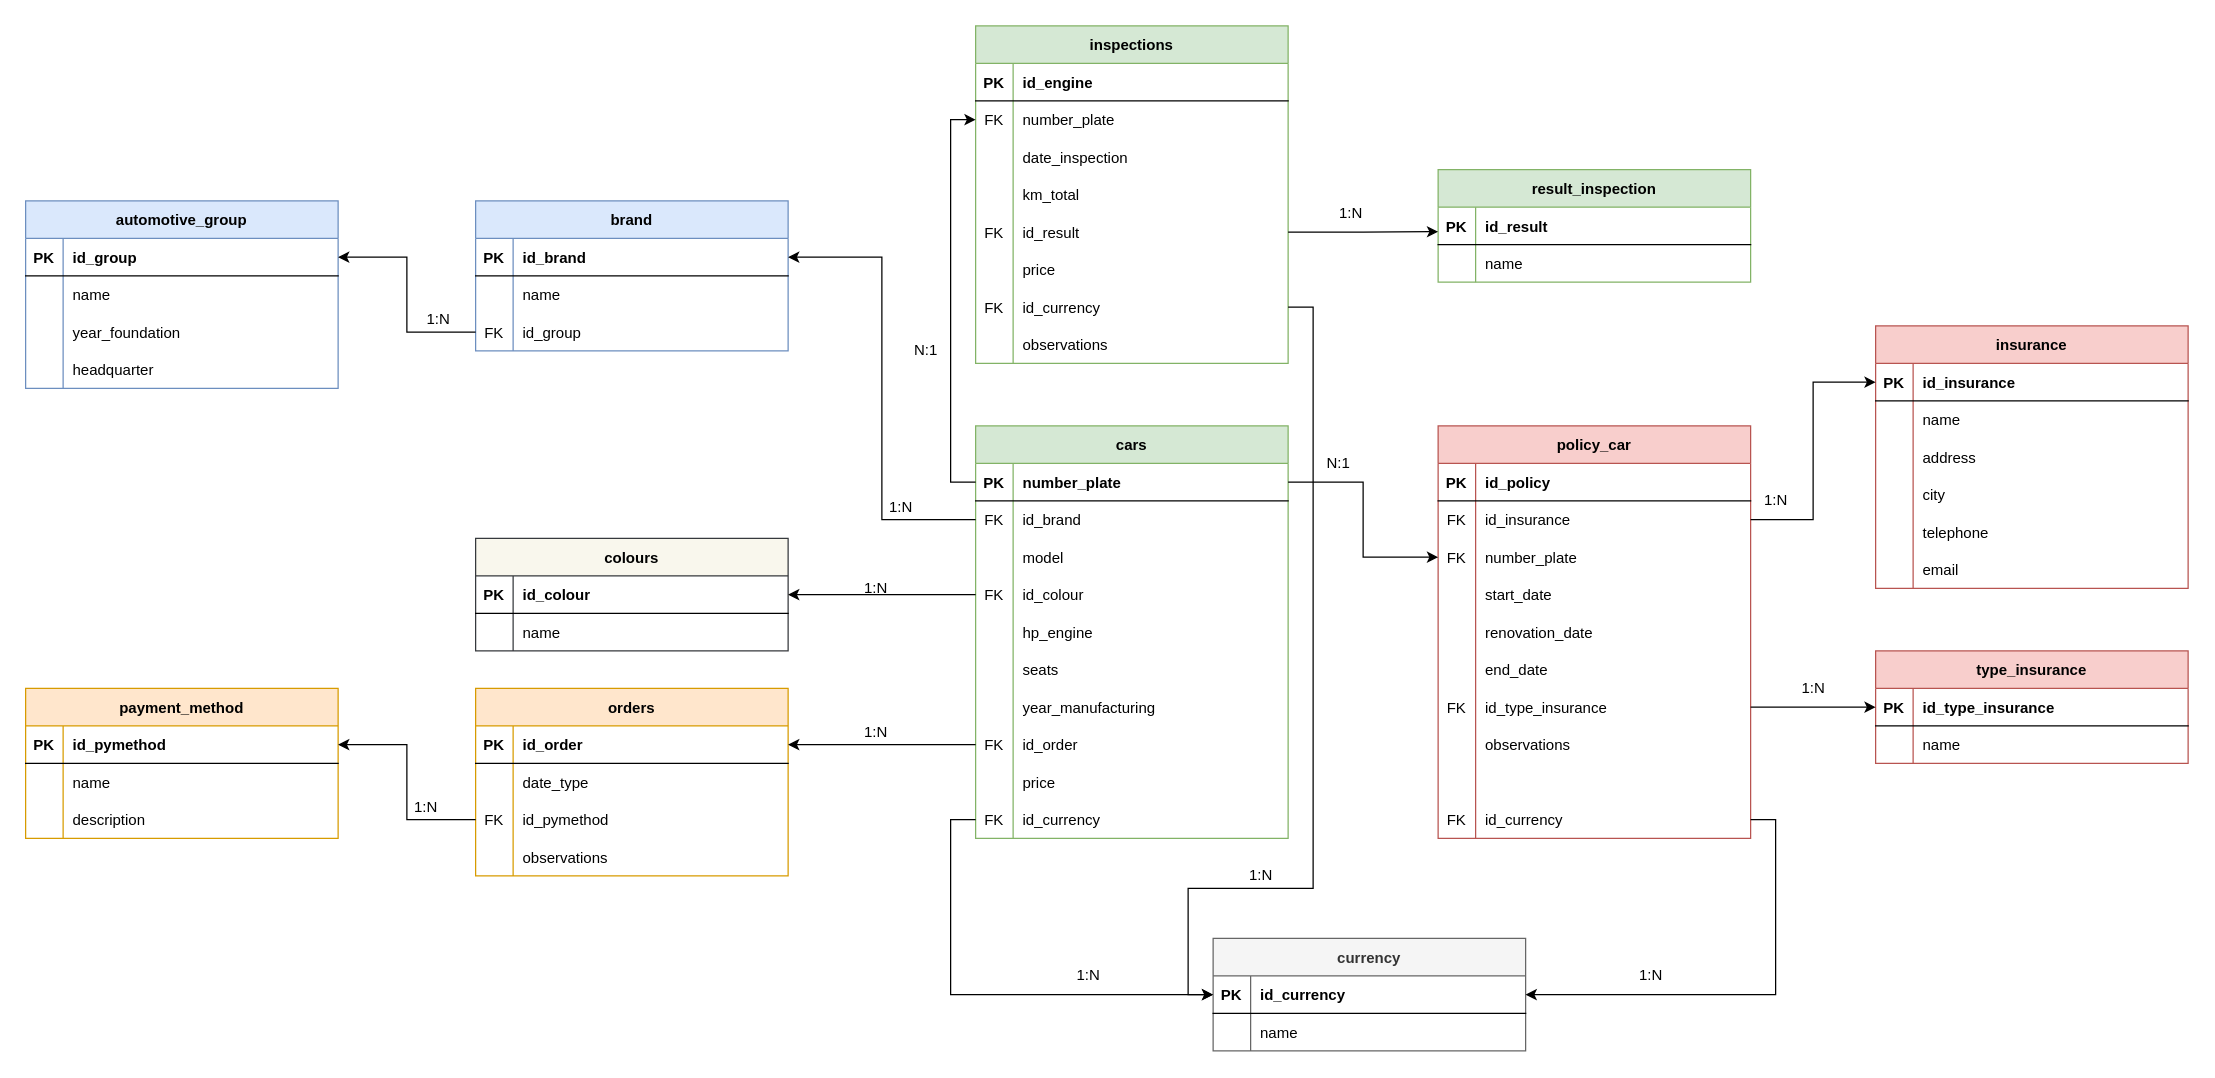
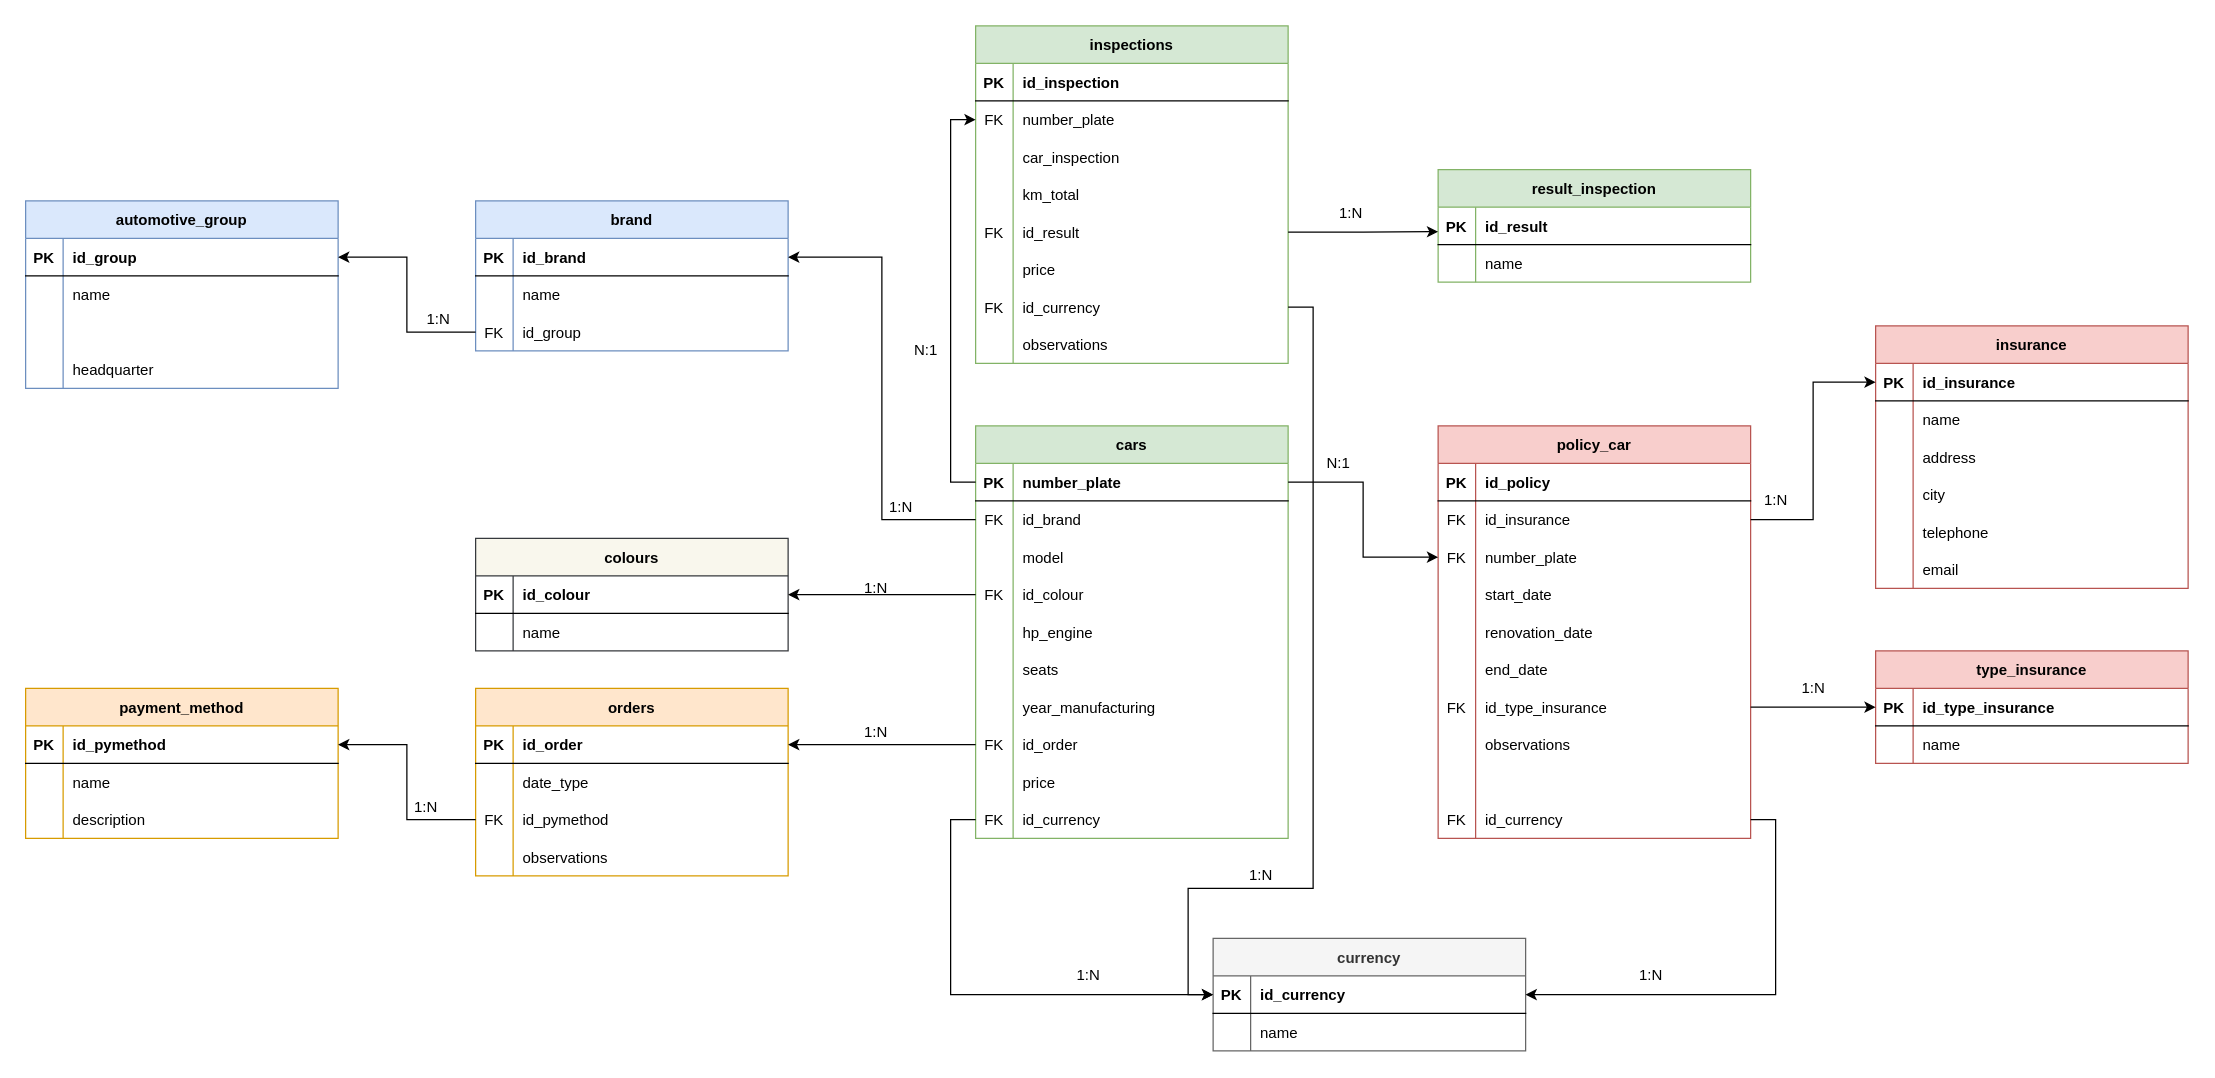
(1056, 83) -> (1071, 83)
(1082, 158) -> (1077, 158)
(201, 332) -> none
